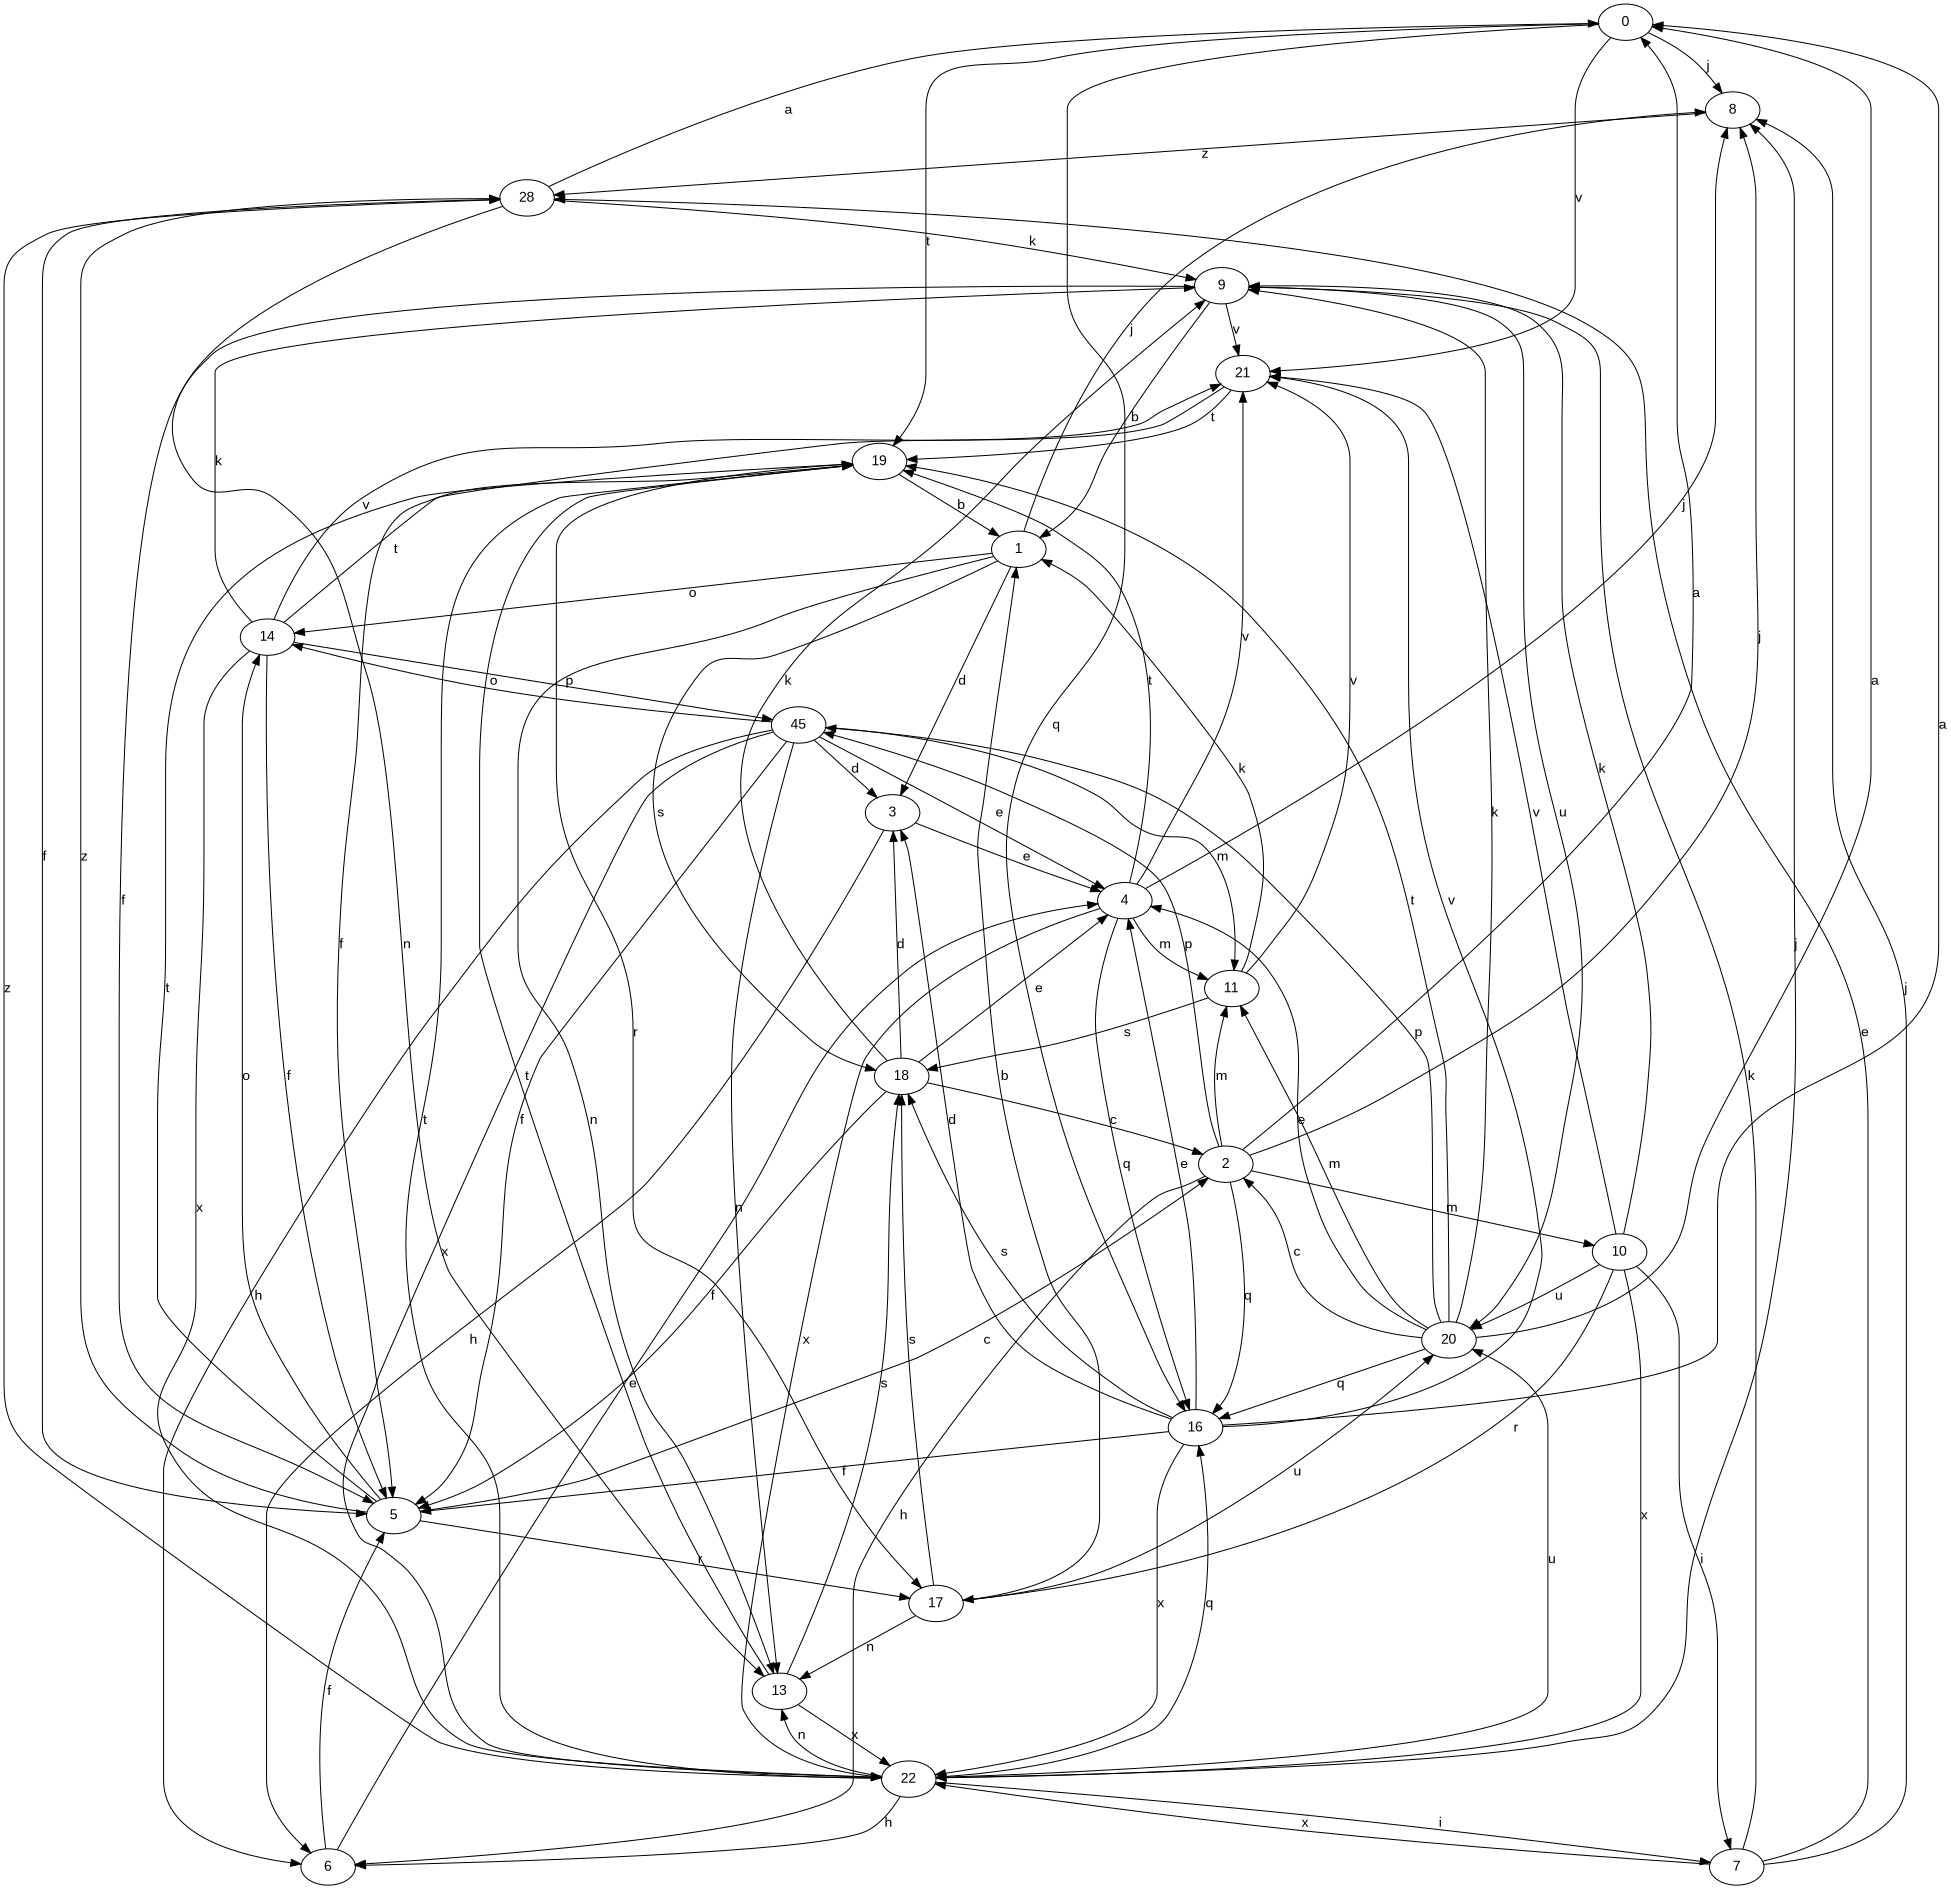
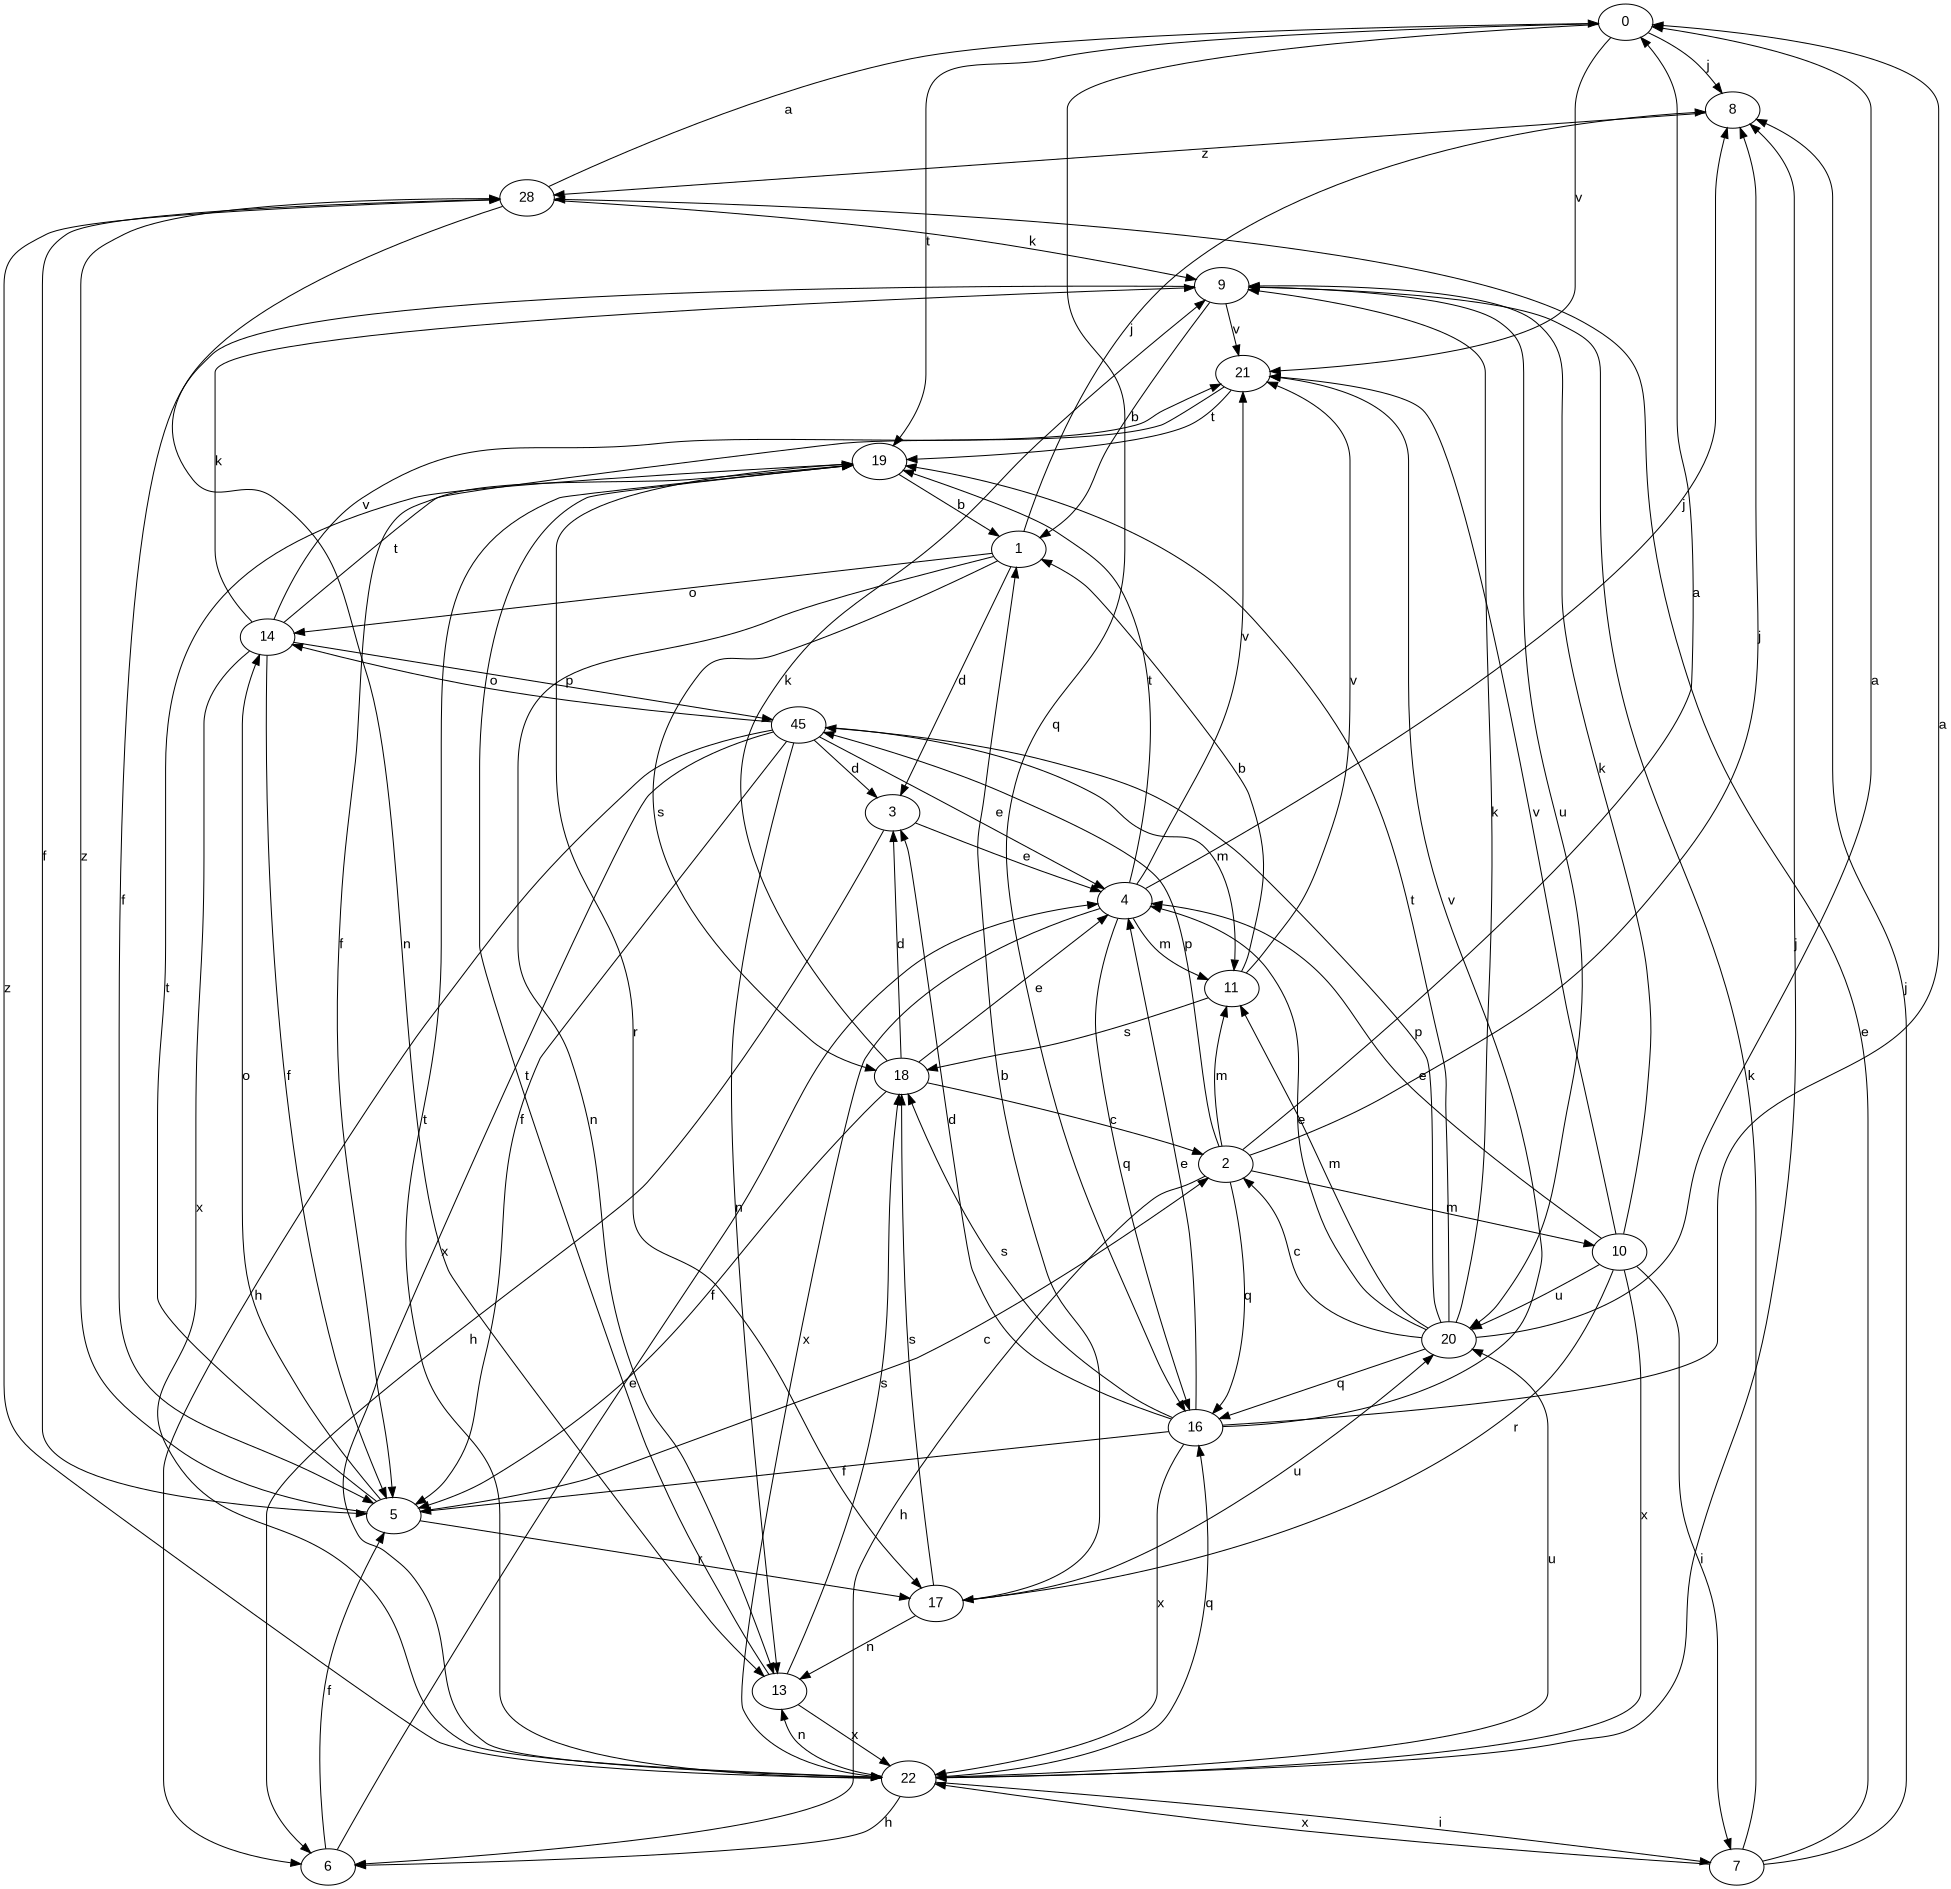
(1242, 769) -> (1242, 769)
none -> (1385, 1058)
